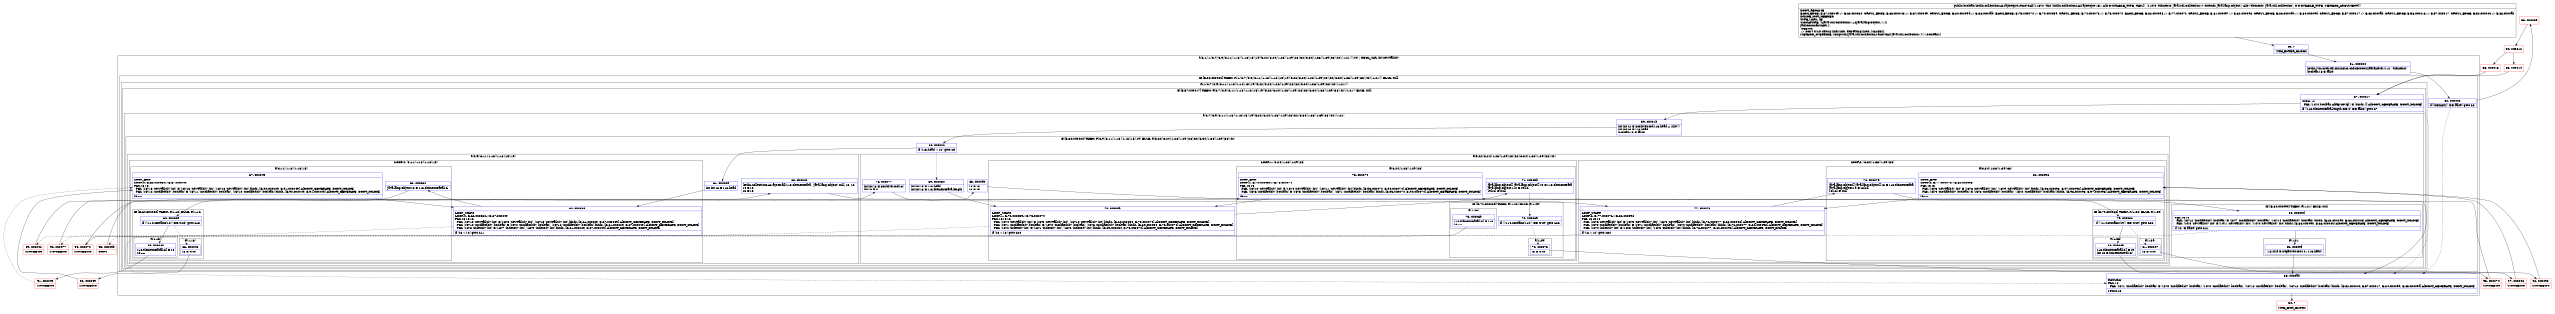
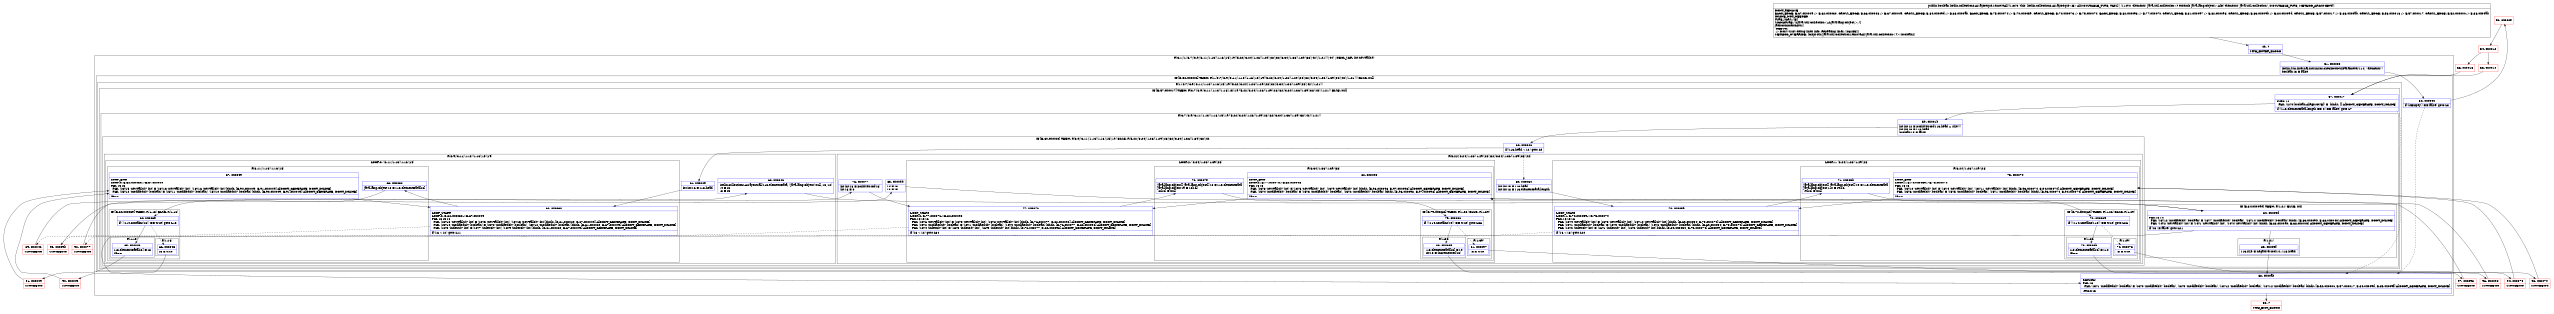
(26, 199) -> (21, 204)
(1677, 199) -> (1503, 203)
none -> (2094, 233)
(103, 252) -> (58, 252)
(261, 276) -> (237, 276)
